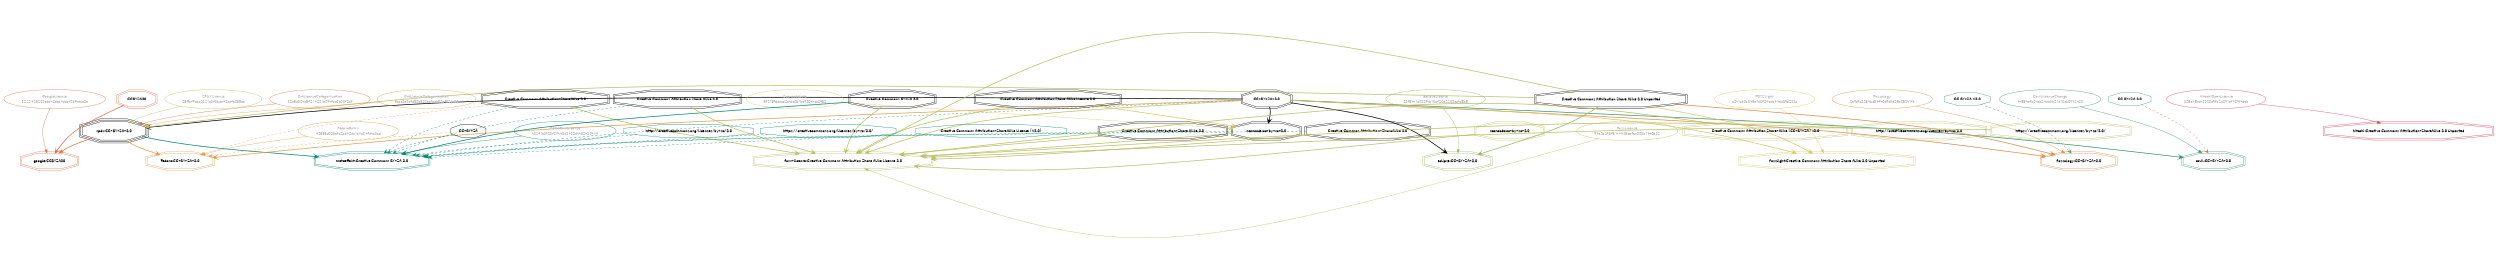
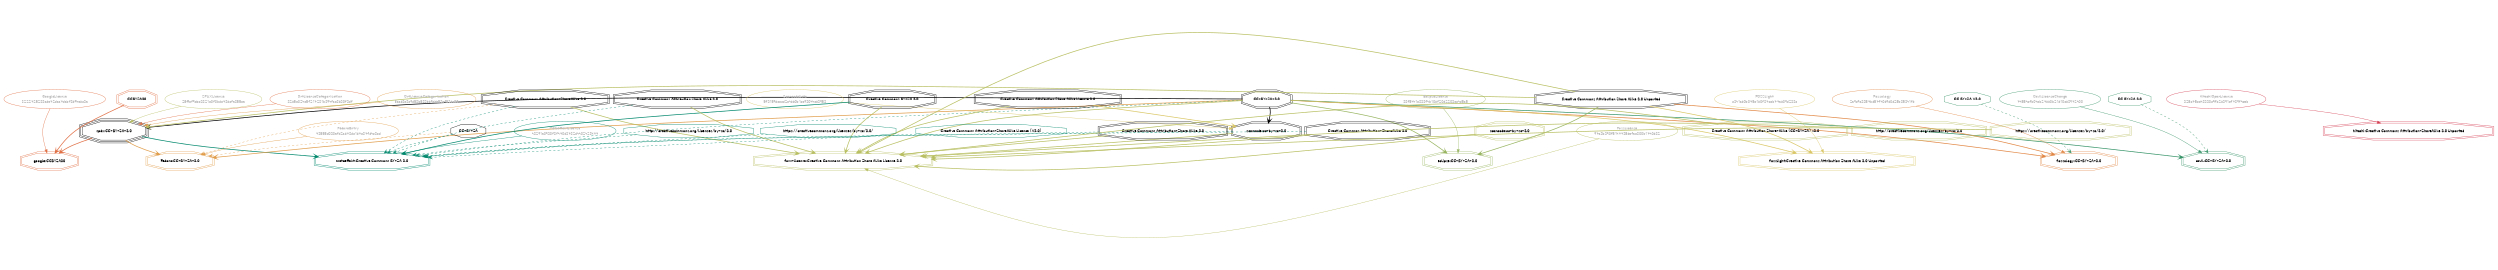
(1371, 117) -> (1371, 117)
(2177, 123) -> (2177, 123)
(77, 144) -> (77, 144)
